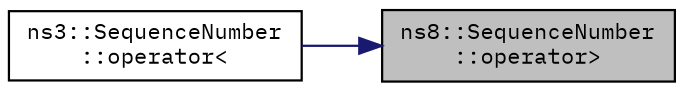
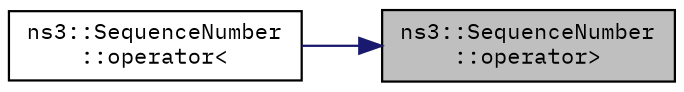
(529, 46) -> (529, 46)
